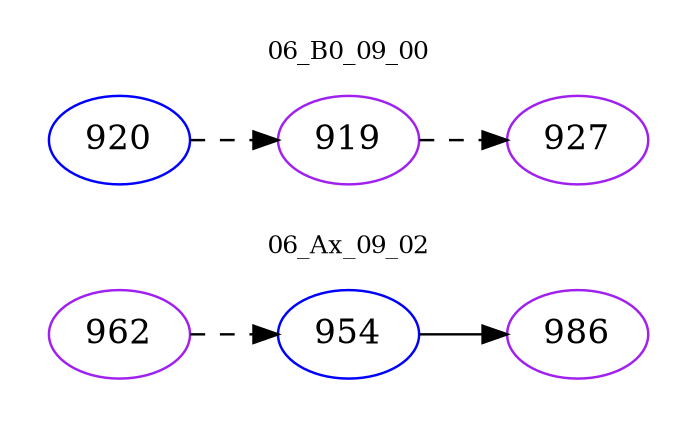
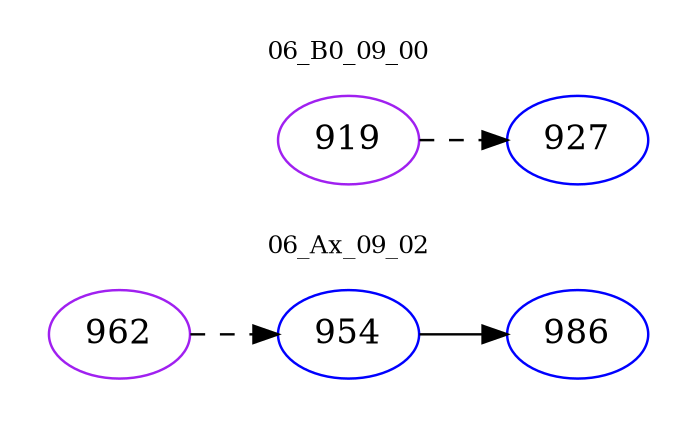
(119, 140) -> none
(578, 140) -> (578, 140)
(578, 334) -> (578, 334)
